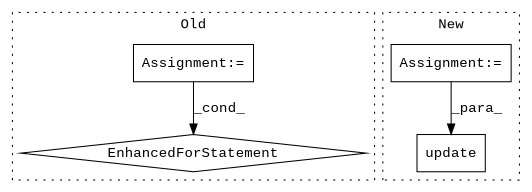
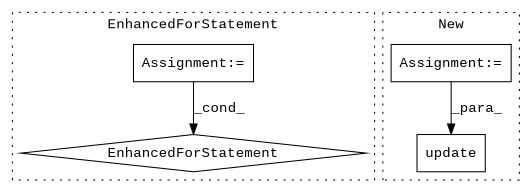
(193, 24) -> (193, 24)
